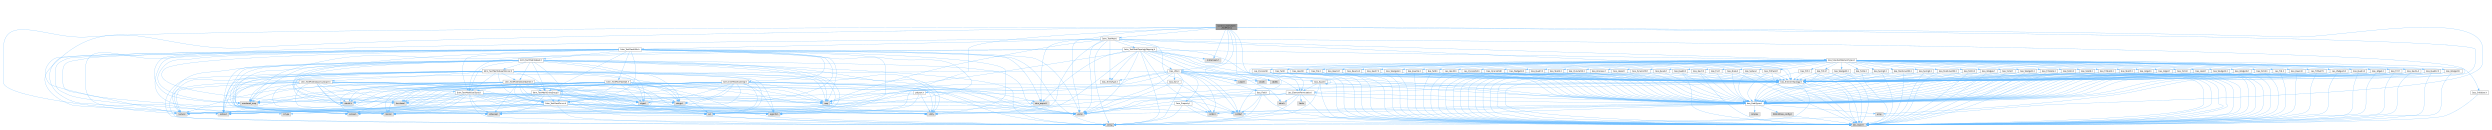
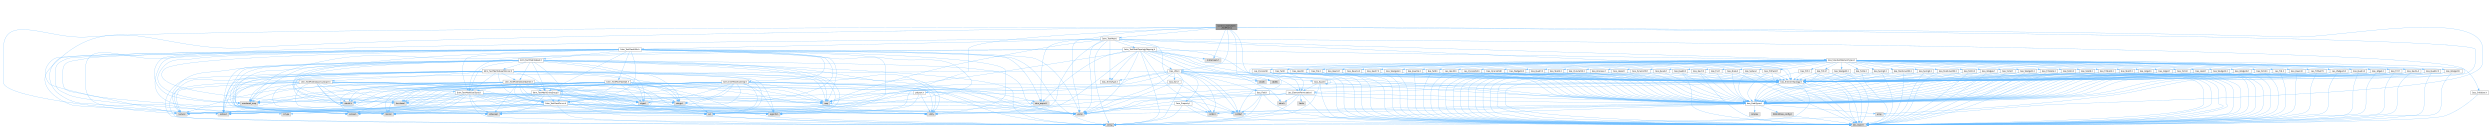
(1242, 82) -> none
